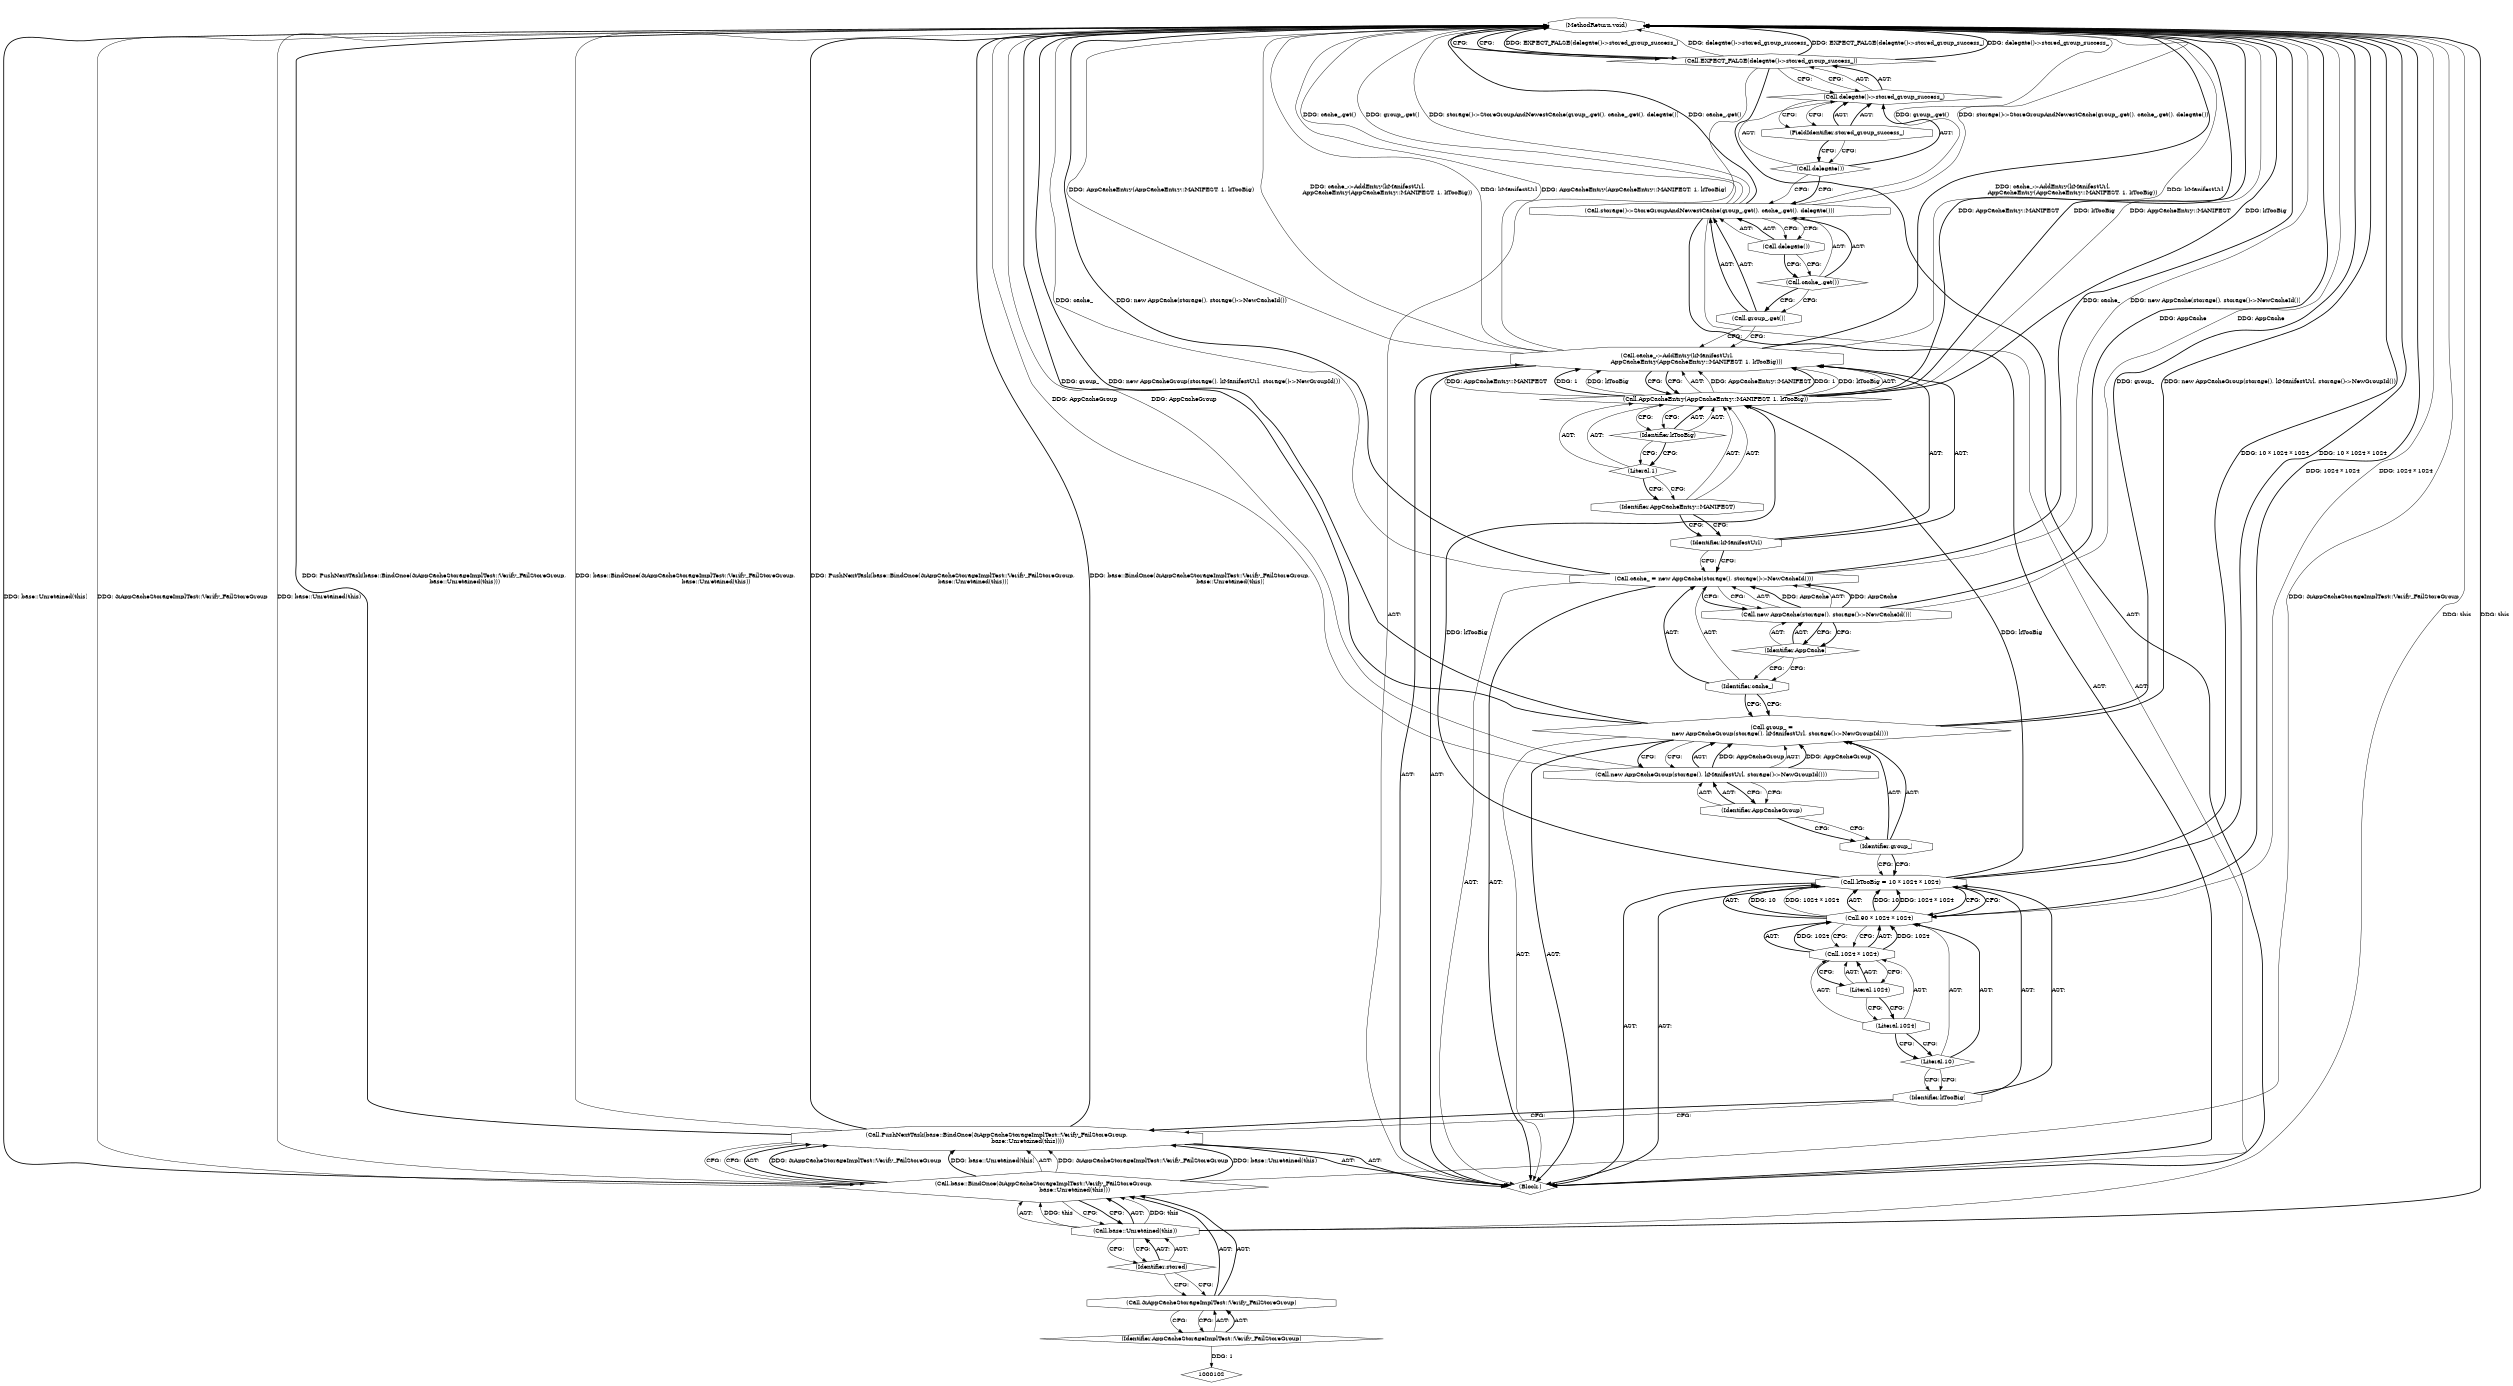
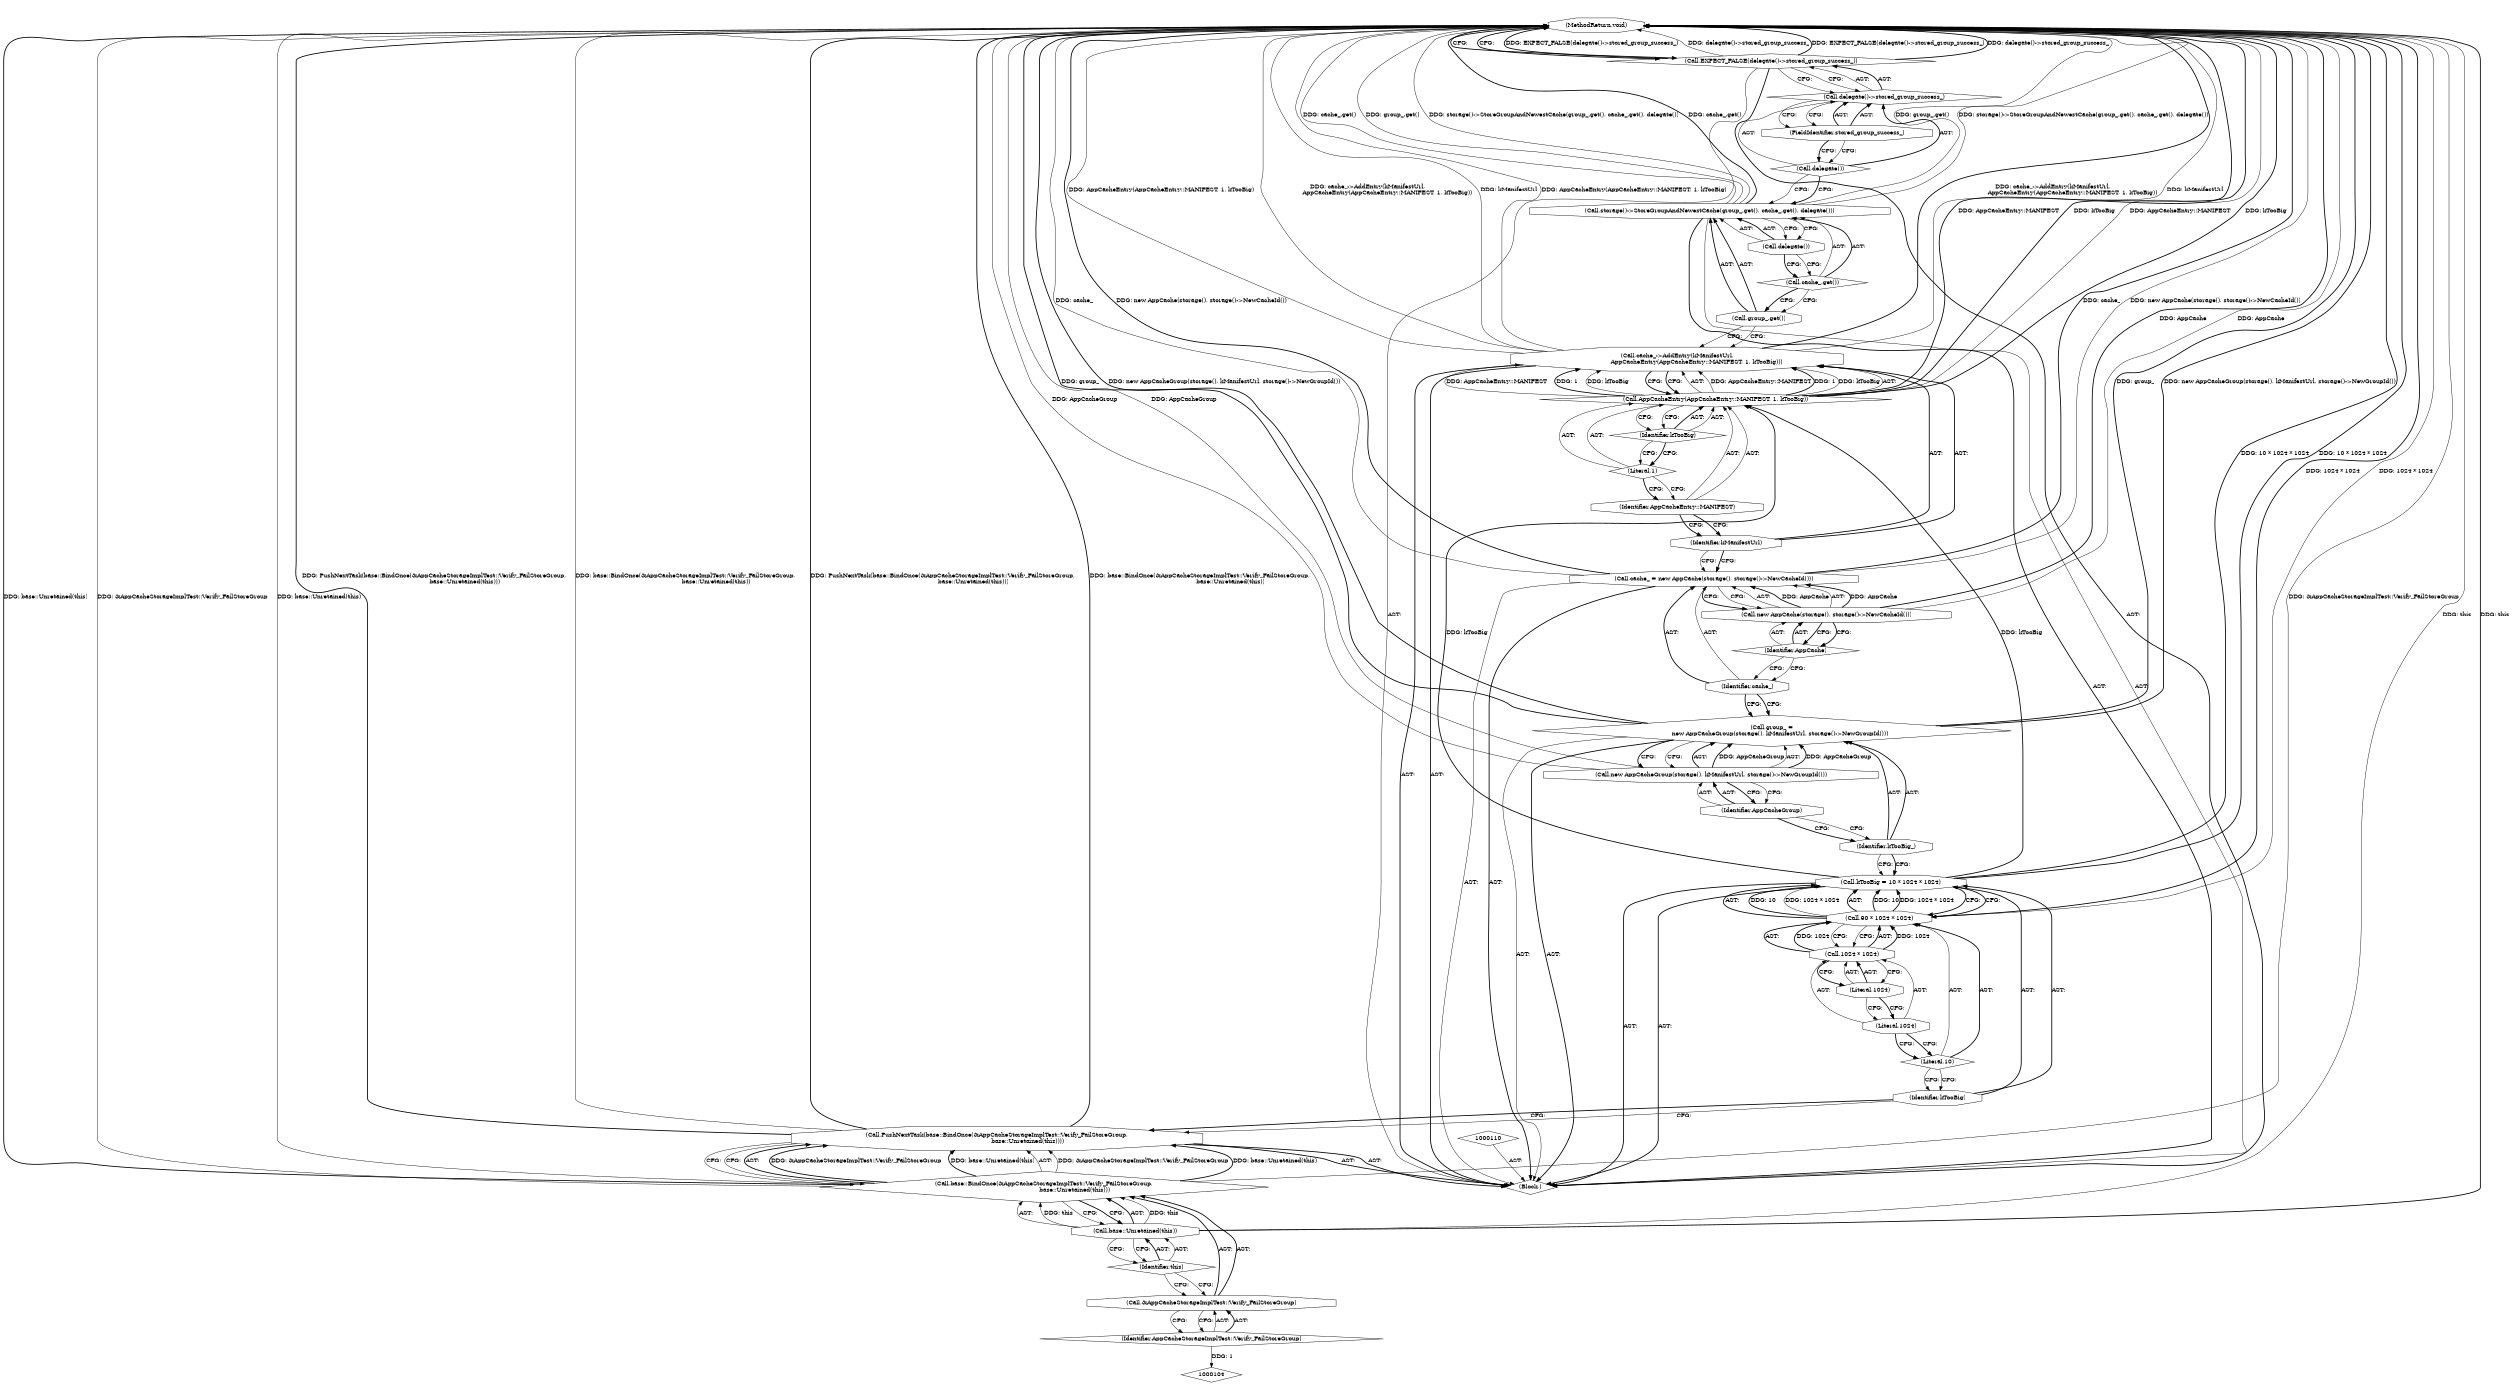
(1886, 847) -> (1886, 847)
none -> (1488, 1138)
(1162, 1267) -> (1162, 1267)
(1212, 1375) -> (1212, 1375)
